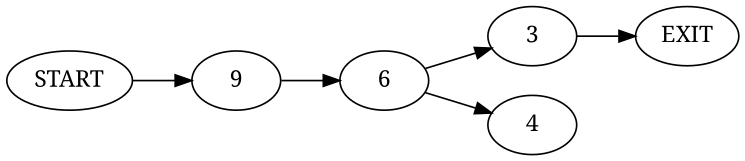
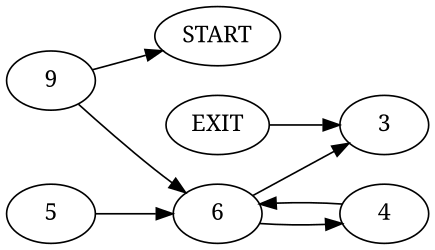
(598, 36) -> (296, 125)
(154, 81) -> (119, 62)
none -> (309, 203)
none -> (51, 214)
